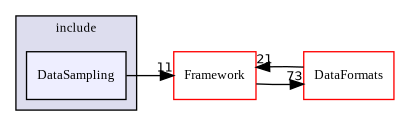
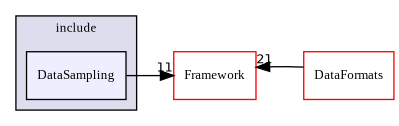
(273, 84) -> none
